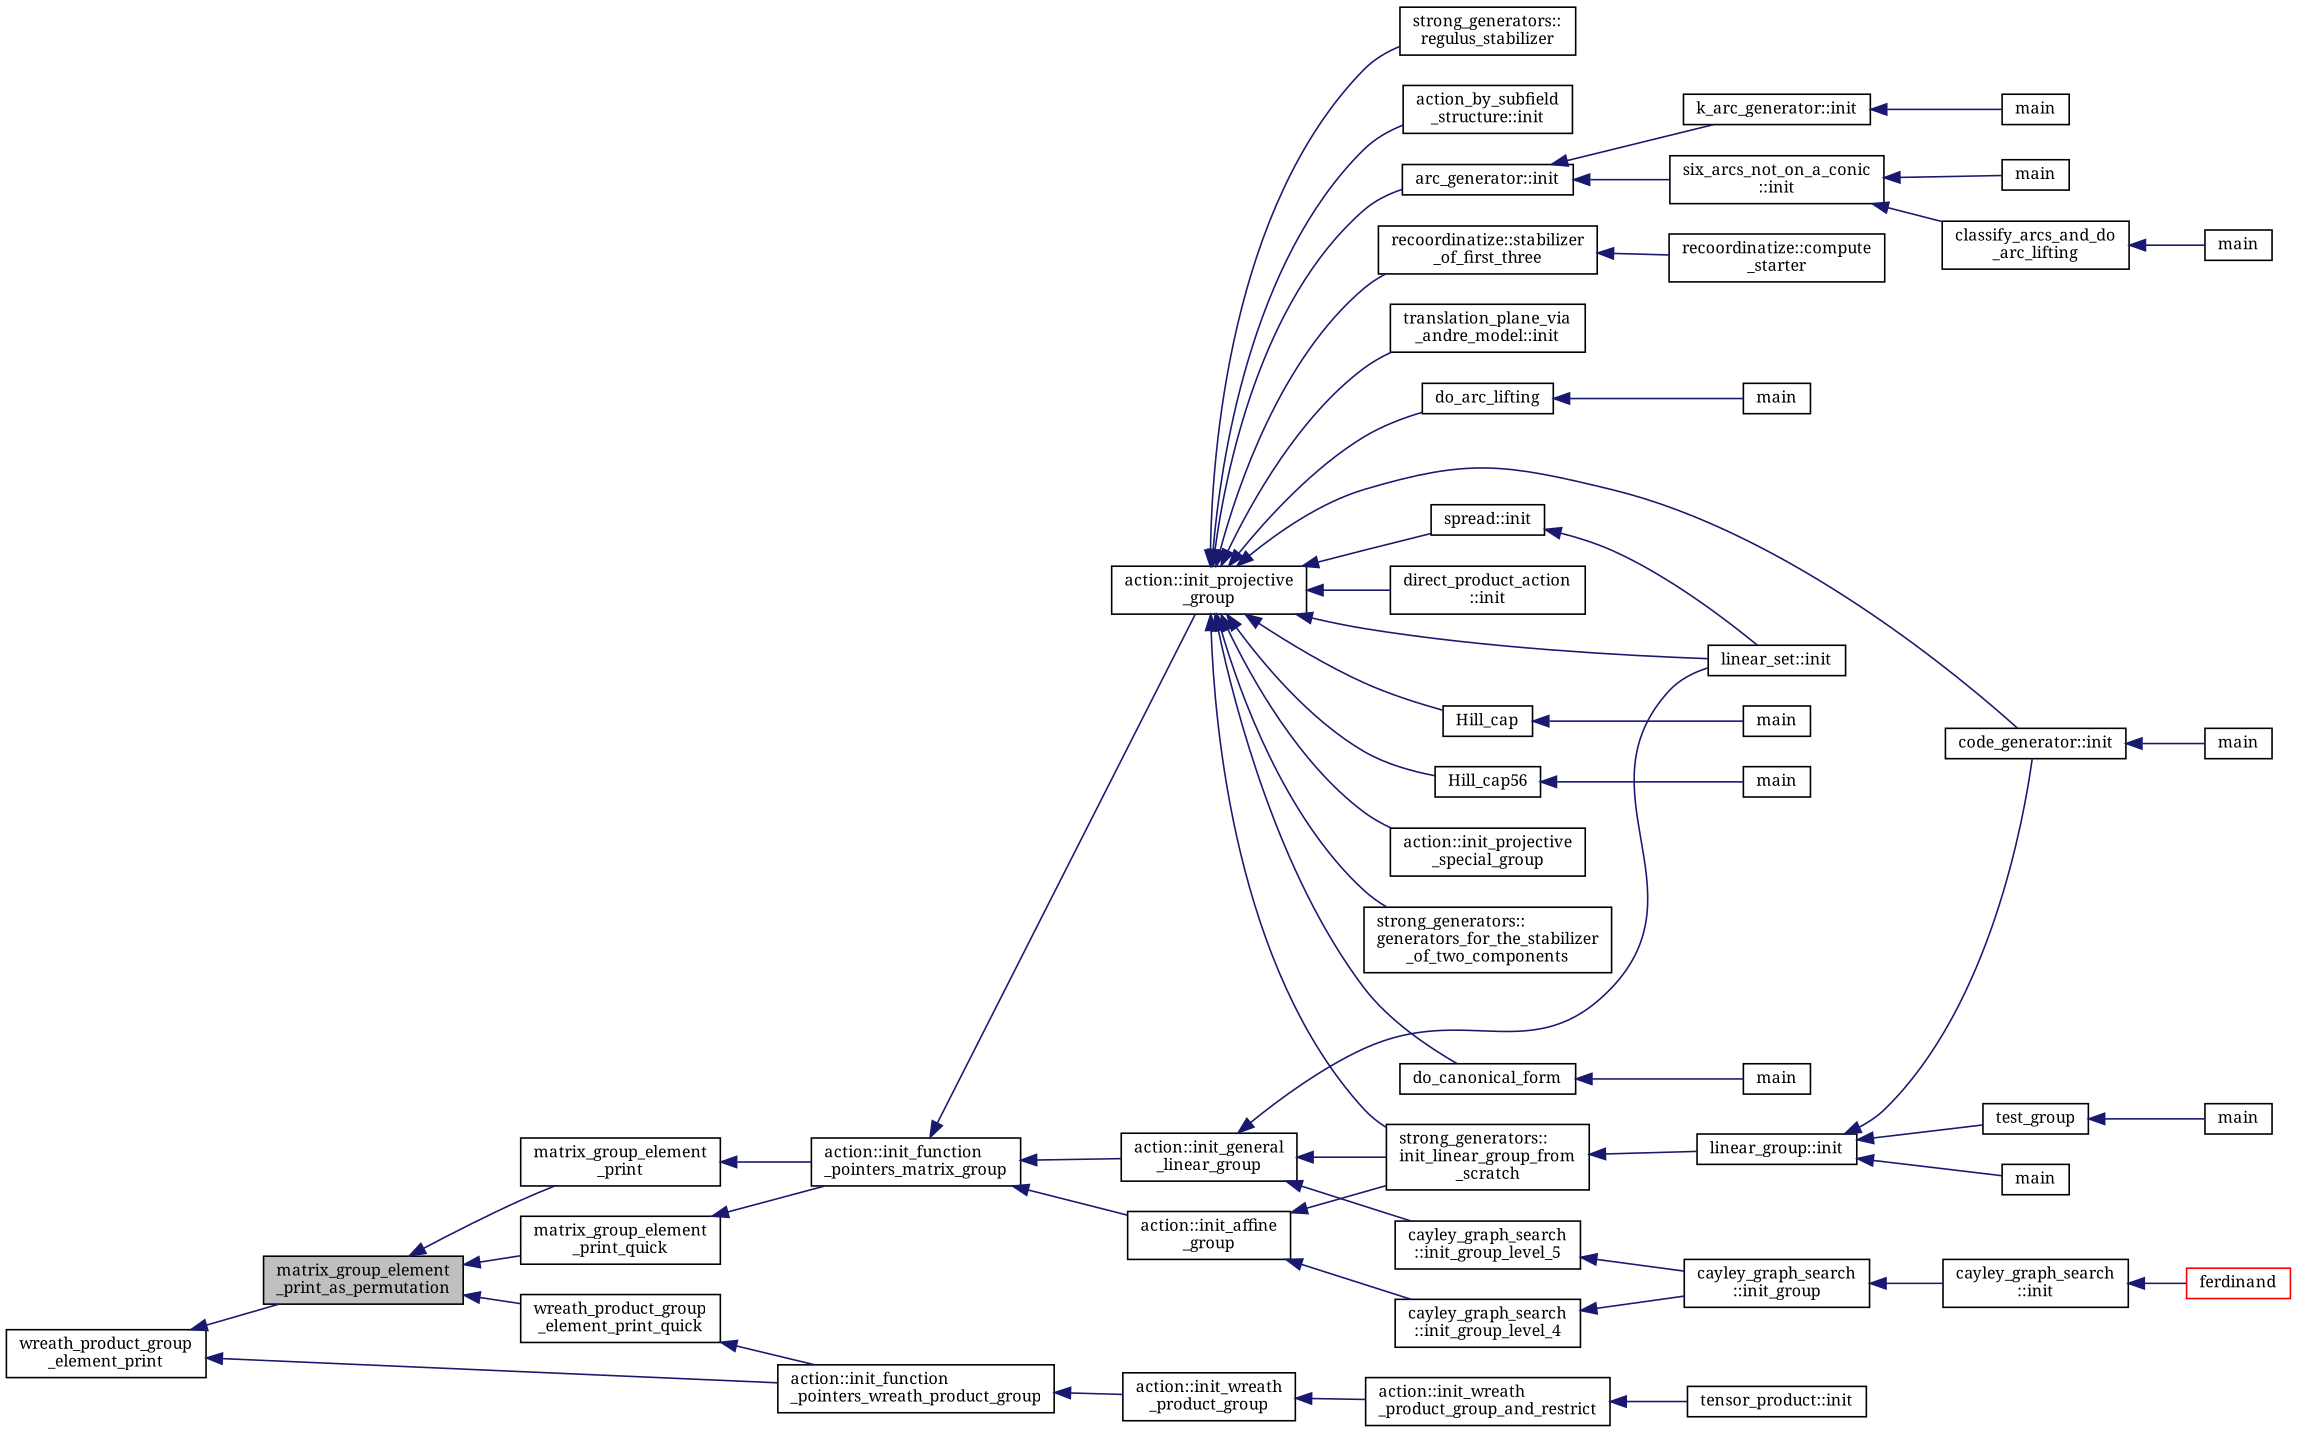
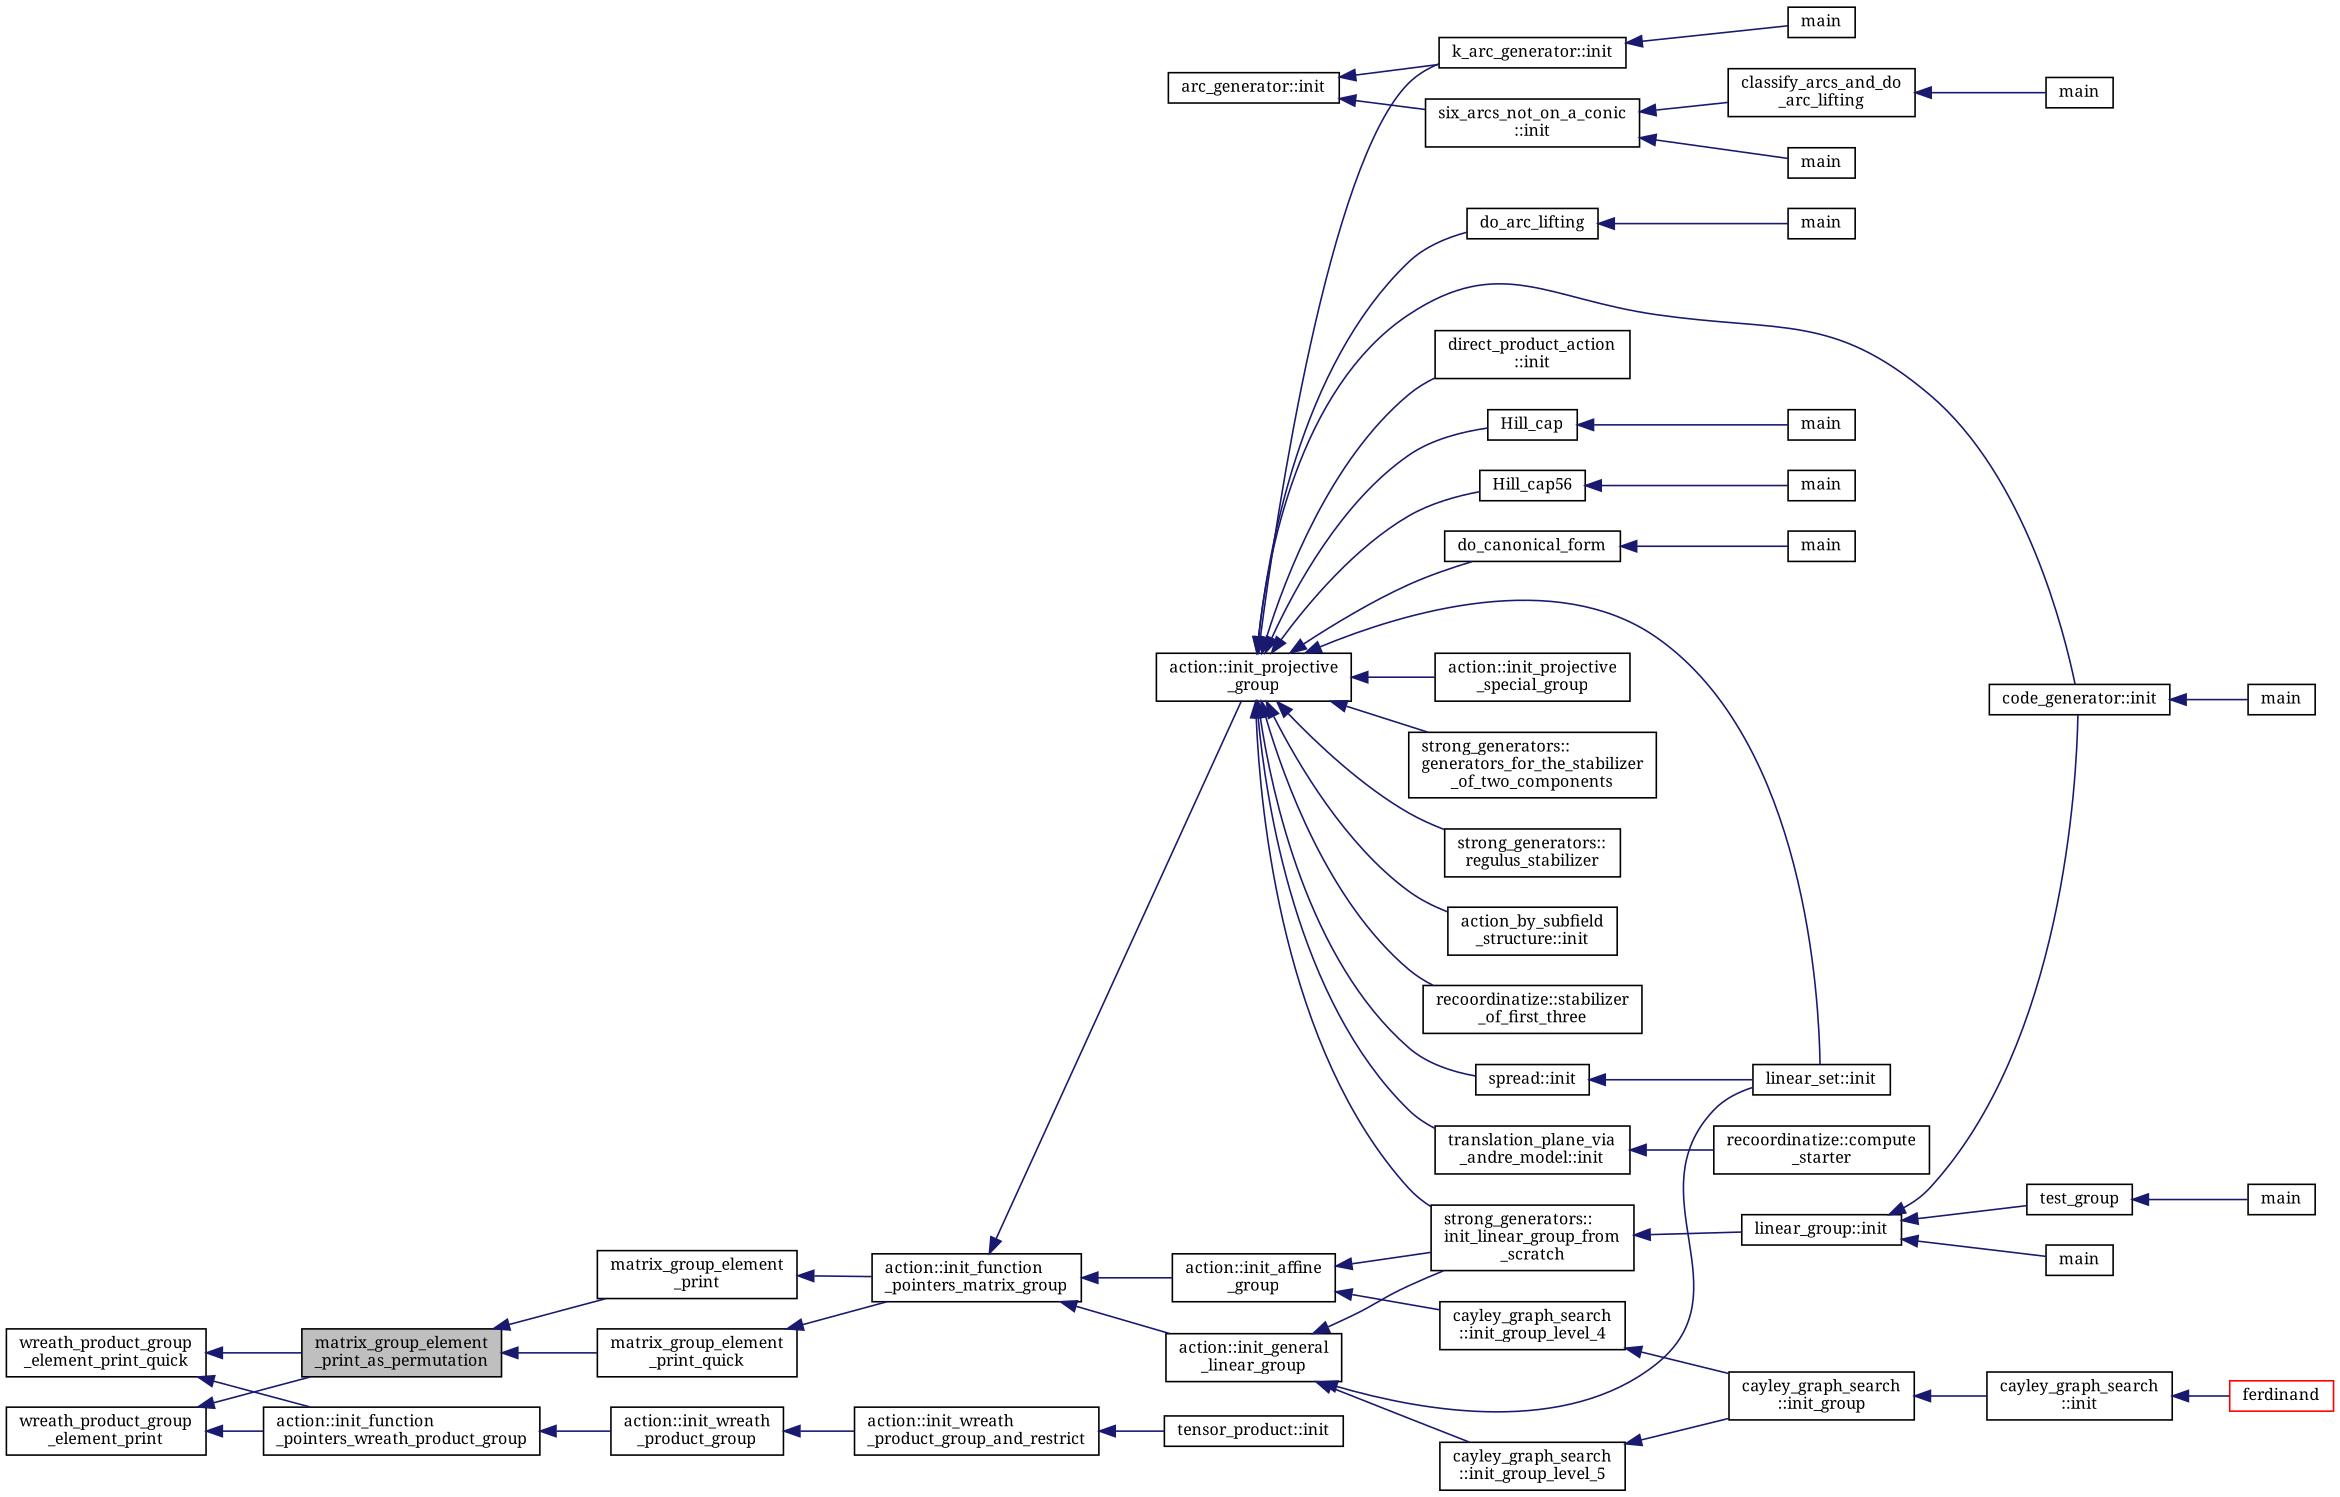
(1641, 254) -> (1680, 1150)
(1270, 347) -> (1313, 334)
(500, 1301) -> (262, 1353)
